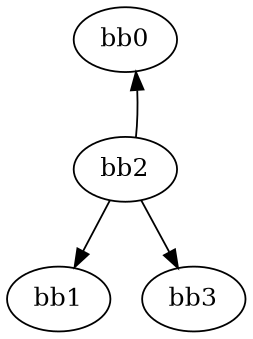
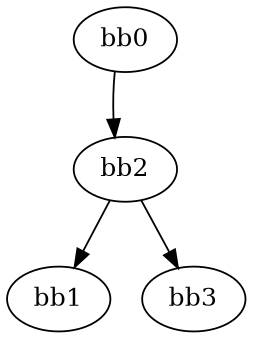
(137, 114) -> (113, 95)
